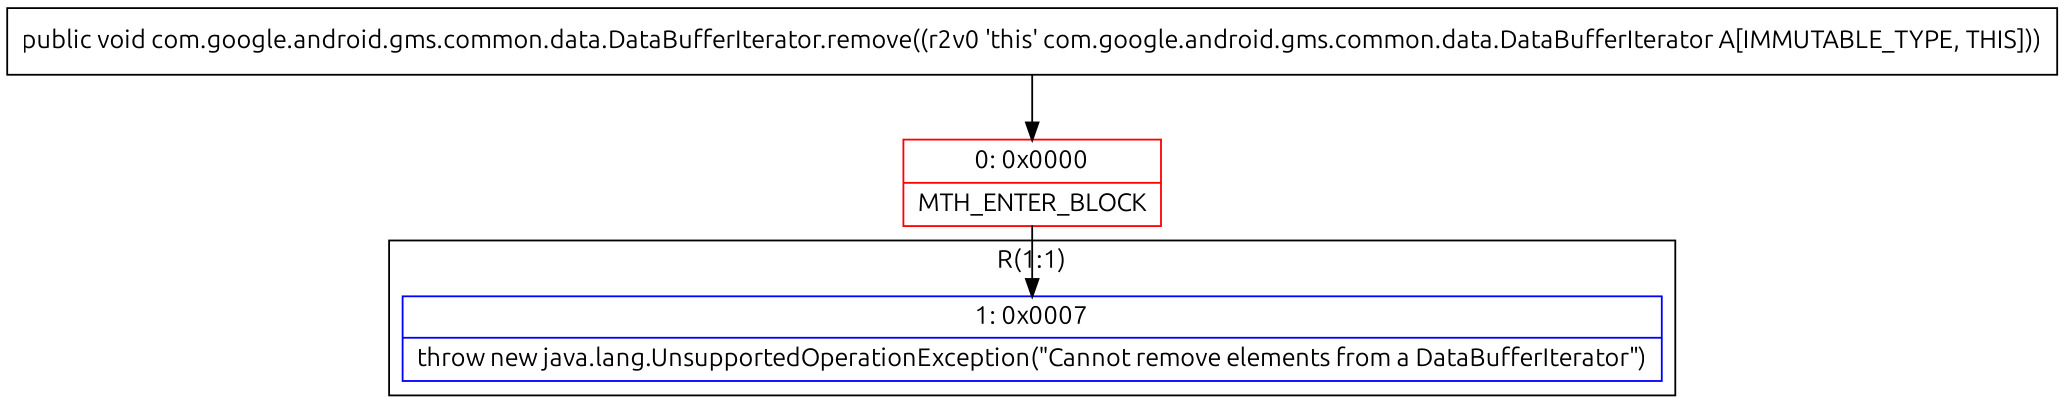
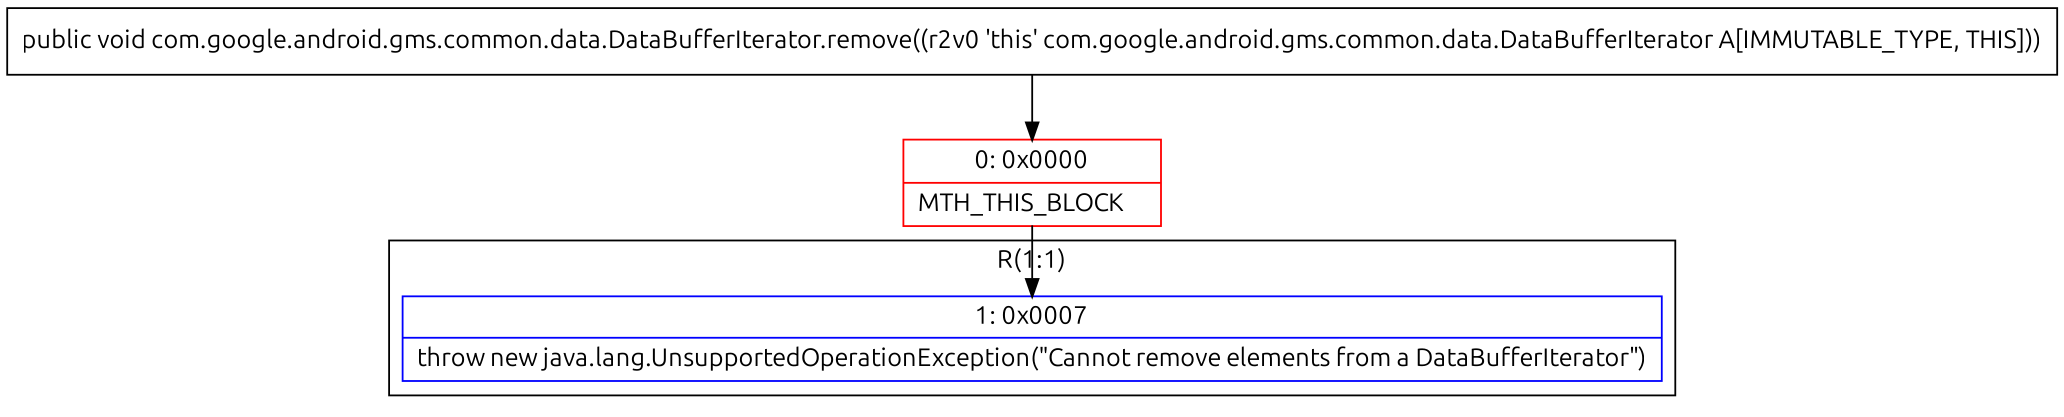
(1032, 204) -> (1021, 204)
